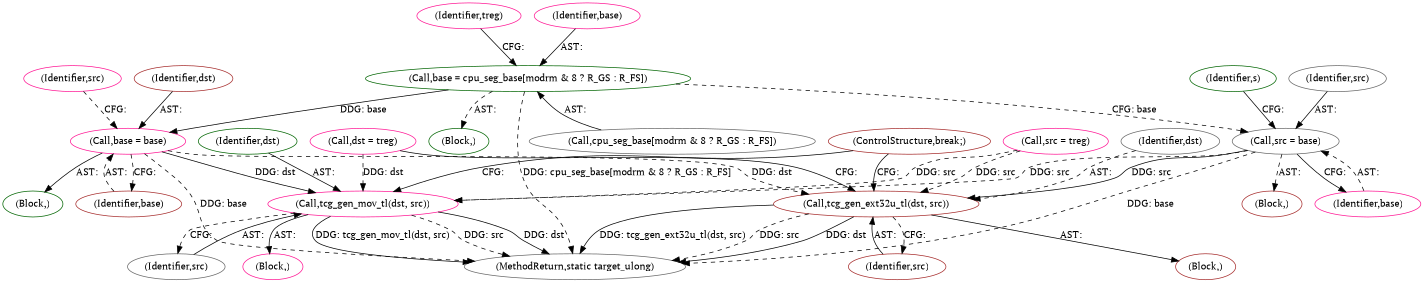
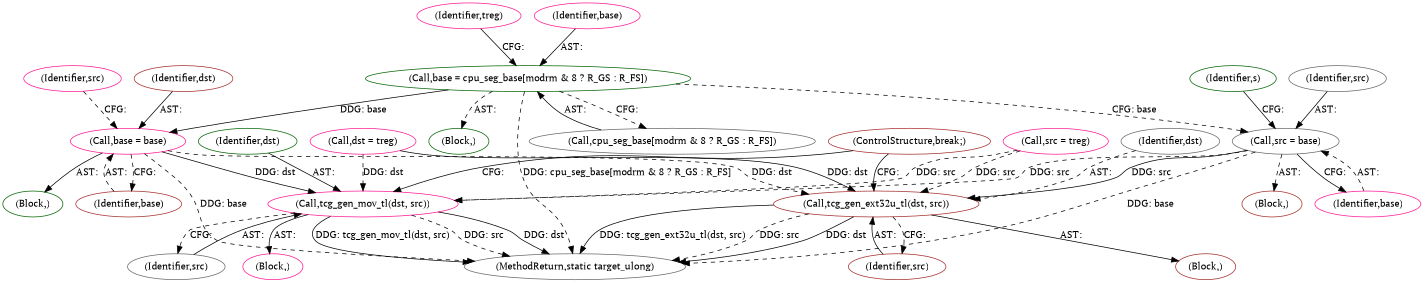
none -> (600, 108)
(848, 173) -> (848, 173)
